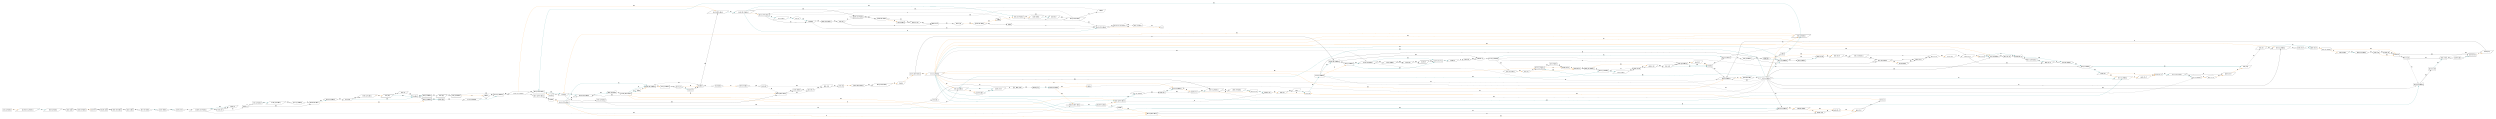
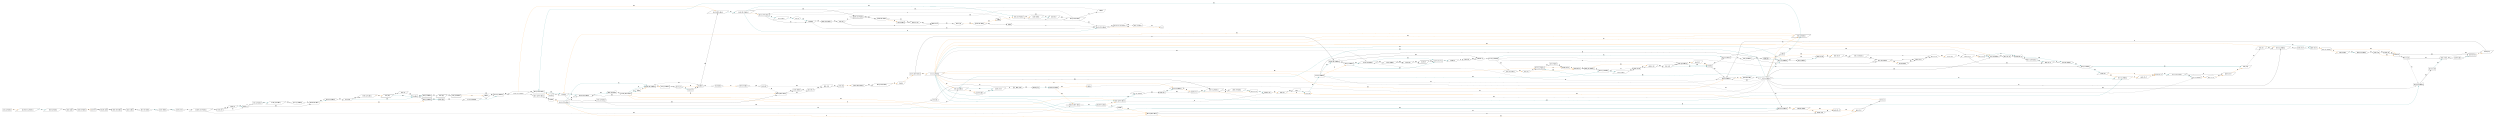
(220, 108) -> (239, 106)
